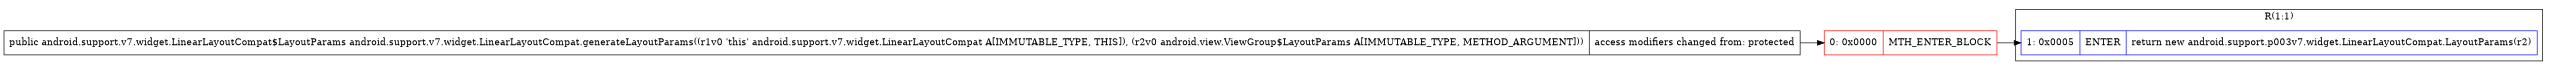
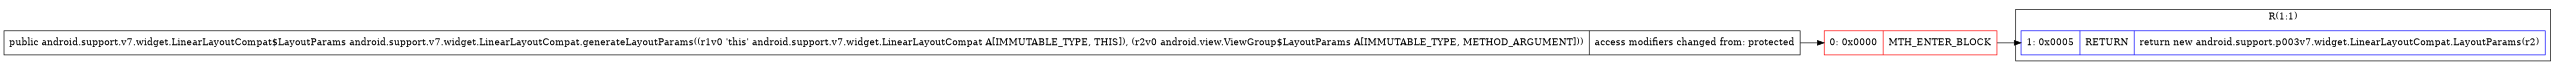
(2103, 43) -> (2107, 43)
